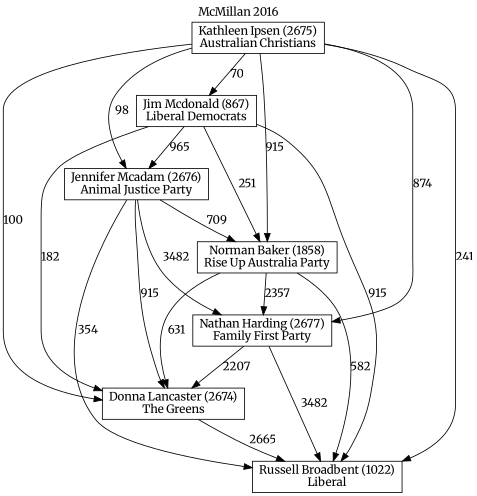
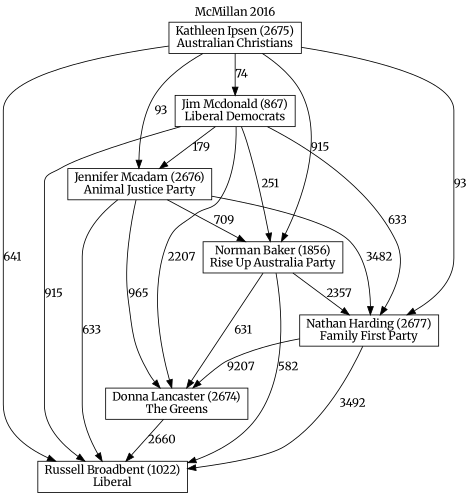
(237, 74) -> (242, 74)
(122, 111) -> (161, 111)
(180, 148) -> (201, 148)
(3, 178) -> none
(423, 184) -> (460, 184)
none -> (366, 199)
(51, 257) -> (182, 257)
(267, 257) -> (273, 257)
(465, 257) -> (12, 257)
(150, 294) -> (139, 294)
(88, 331) -> (92, 331)
(237, 367) -> (241, 367)
(315, 404) -> (353, 404)
(263, 440) -> (162, 440)
